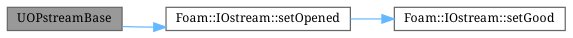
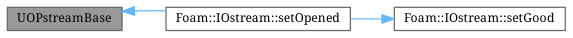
(138, 27) -> (150, 11)
